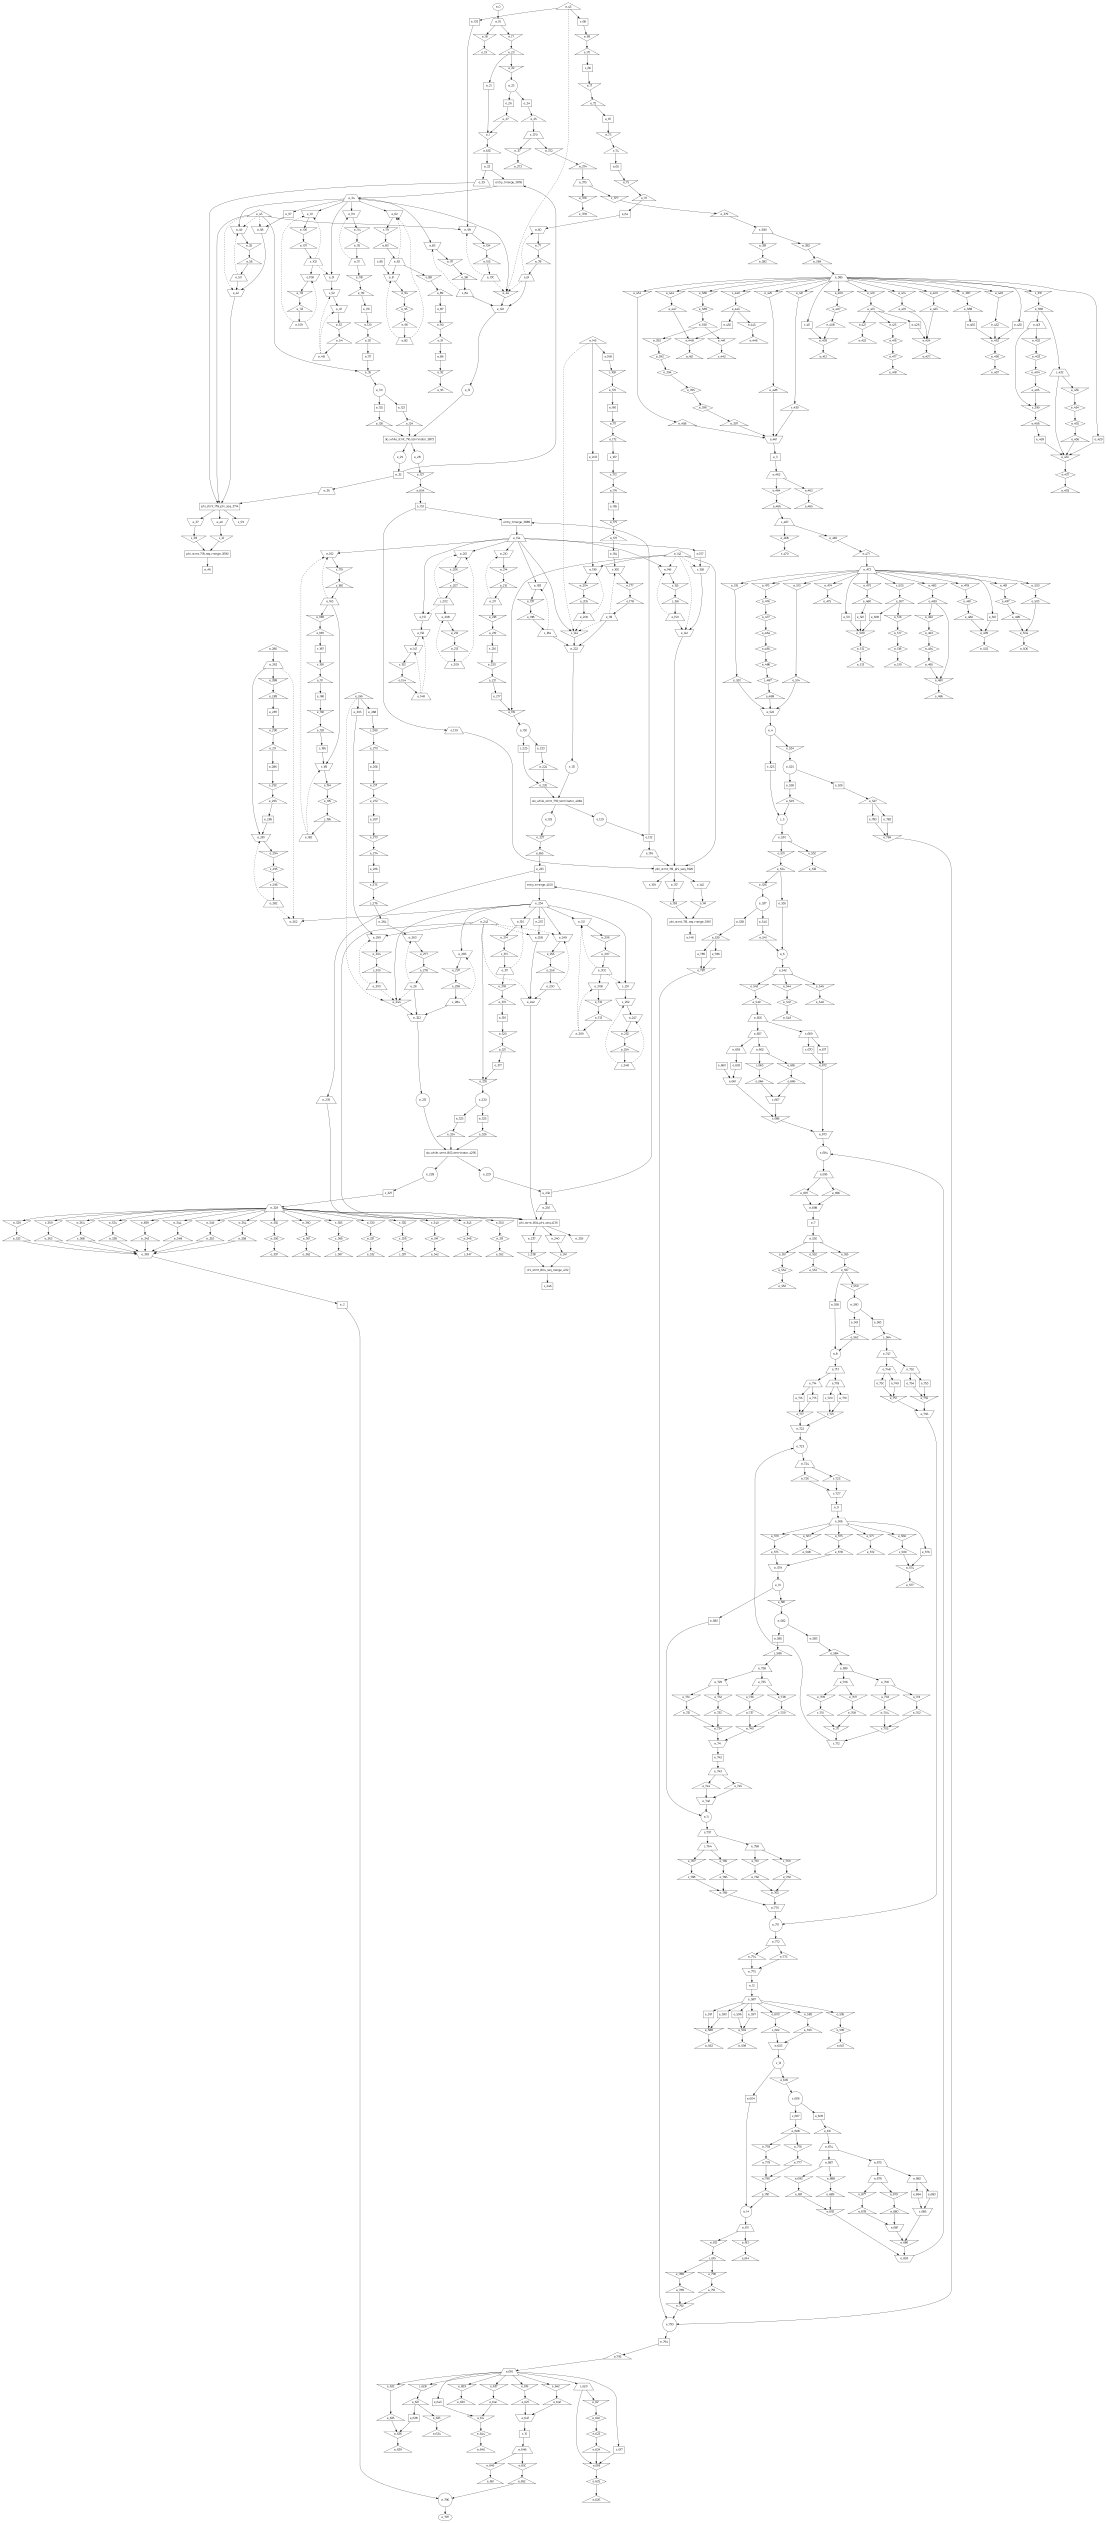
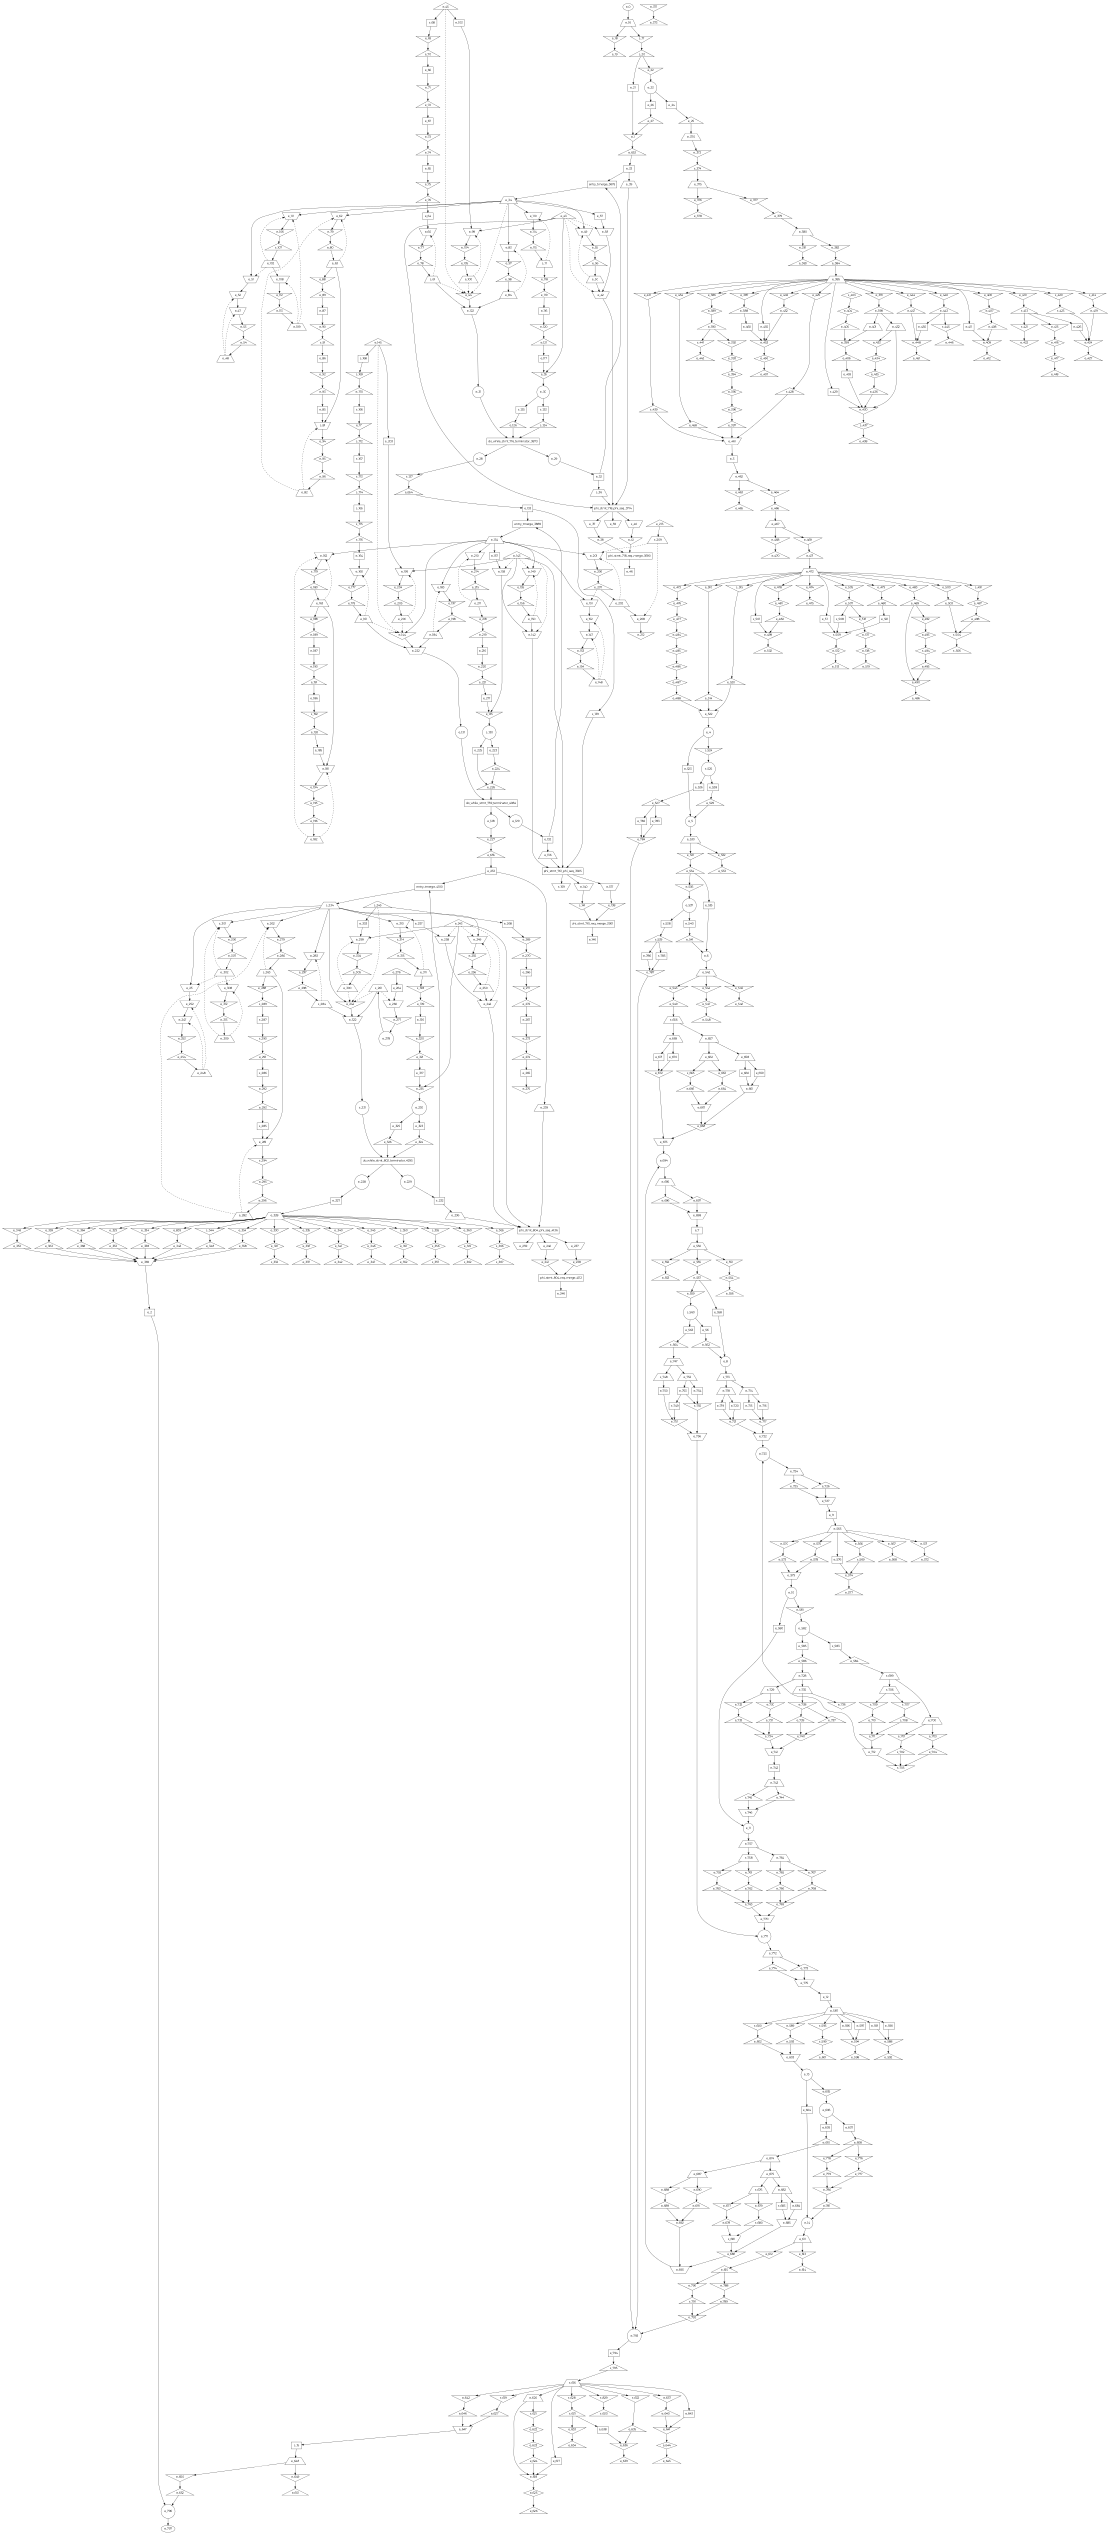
(526, 143) -> none
(457, 218) -> (494, 250)
(862, 341) -> (1024, 343)
(1036, 341) -> none
none -> (322, 399)
(434, 609) -> (595, 594)
(455, 640) -> none
(374, 893) -> none
none -> (281, 940)
(424, 971) -> (386, 1039)
none -> (745, 1064)
(890, 1376) -> (679, 1398)
(750, 1704) -> (816, 1712)
(863, 1736) -> (886, 1760)
